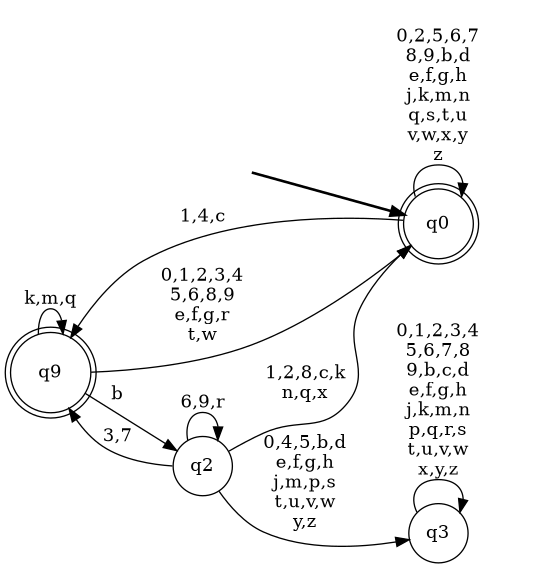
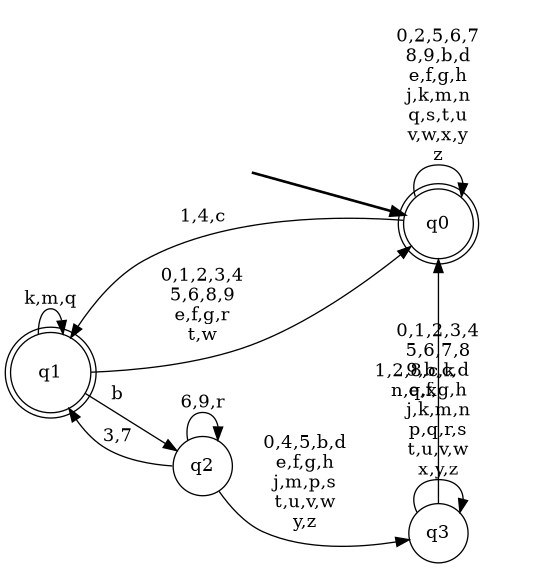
(51, 373) -> (51, 373)
(356, 388) -> (438, 388)
